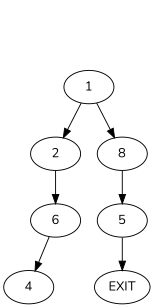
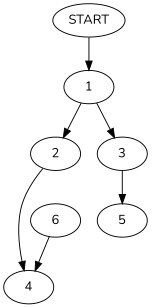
none -> (89, 20)
(122, 154) -> (122, 154)
(56, 183) -> (20, 212)
(122, 287) -> none
